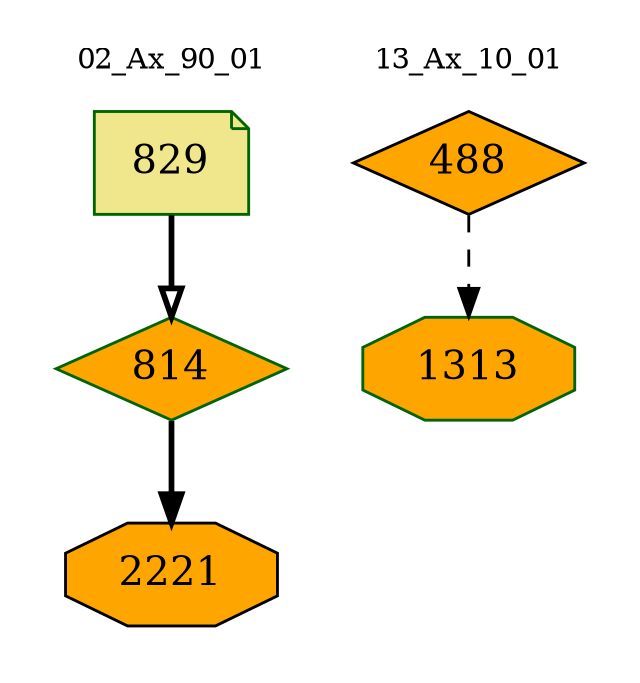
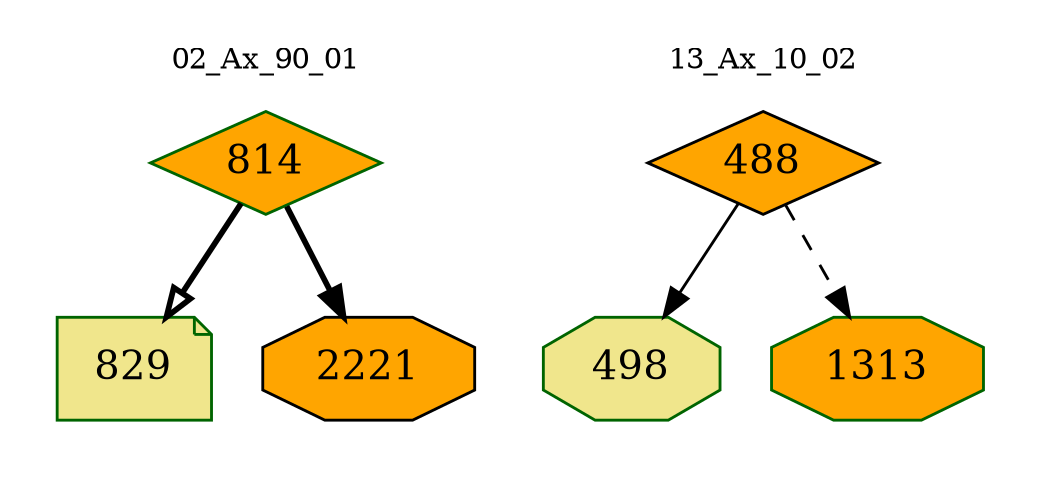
(469, 61) -> (763, 61)
(172, 252) -> (212, 248)
none -> (632, 369)
